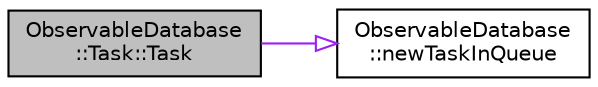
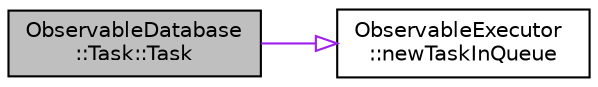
(463, 43) -> (463, 43)
